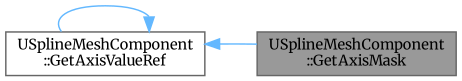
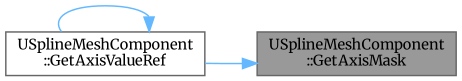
(238, 44) -> (224, 64)
